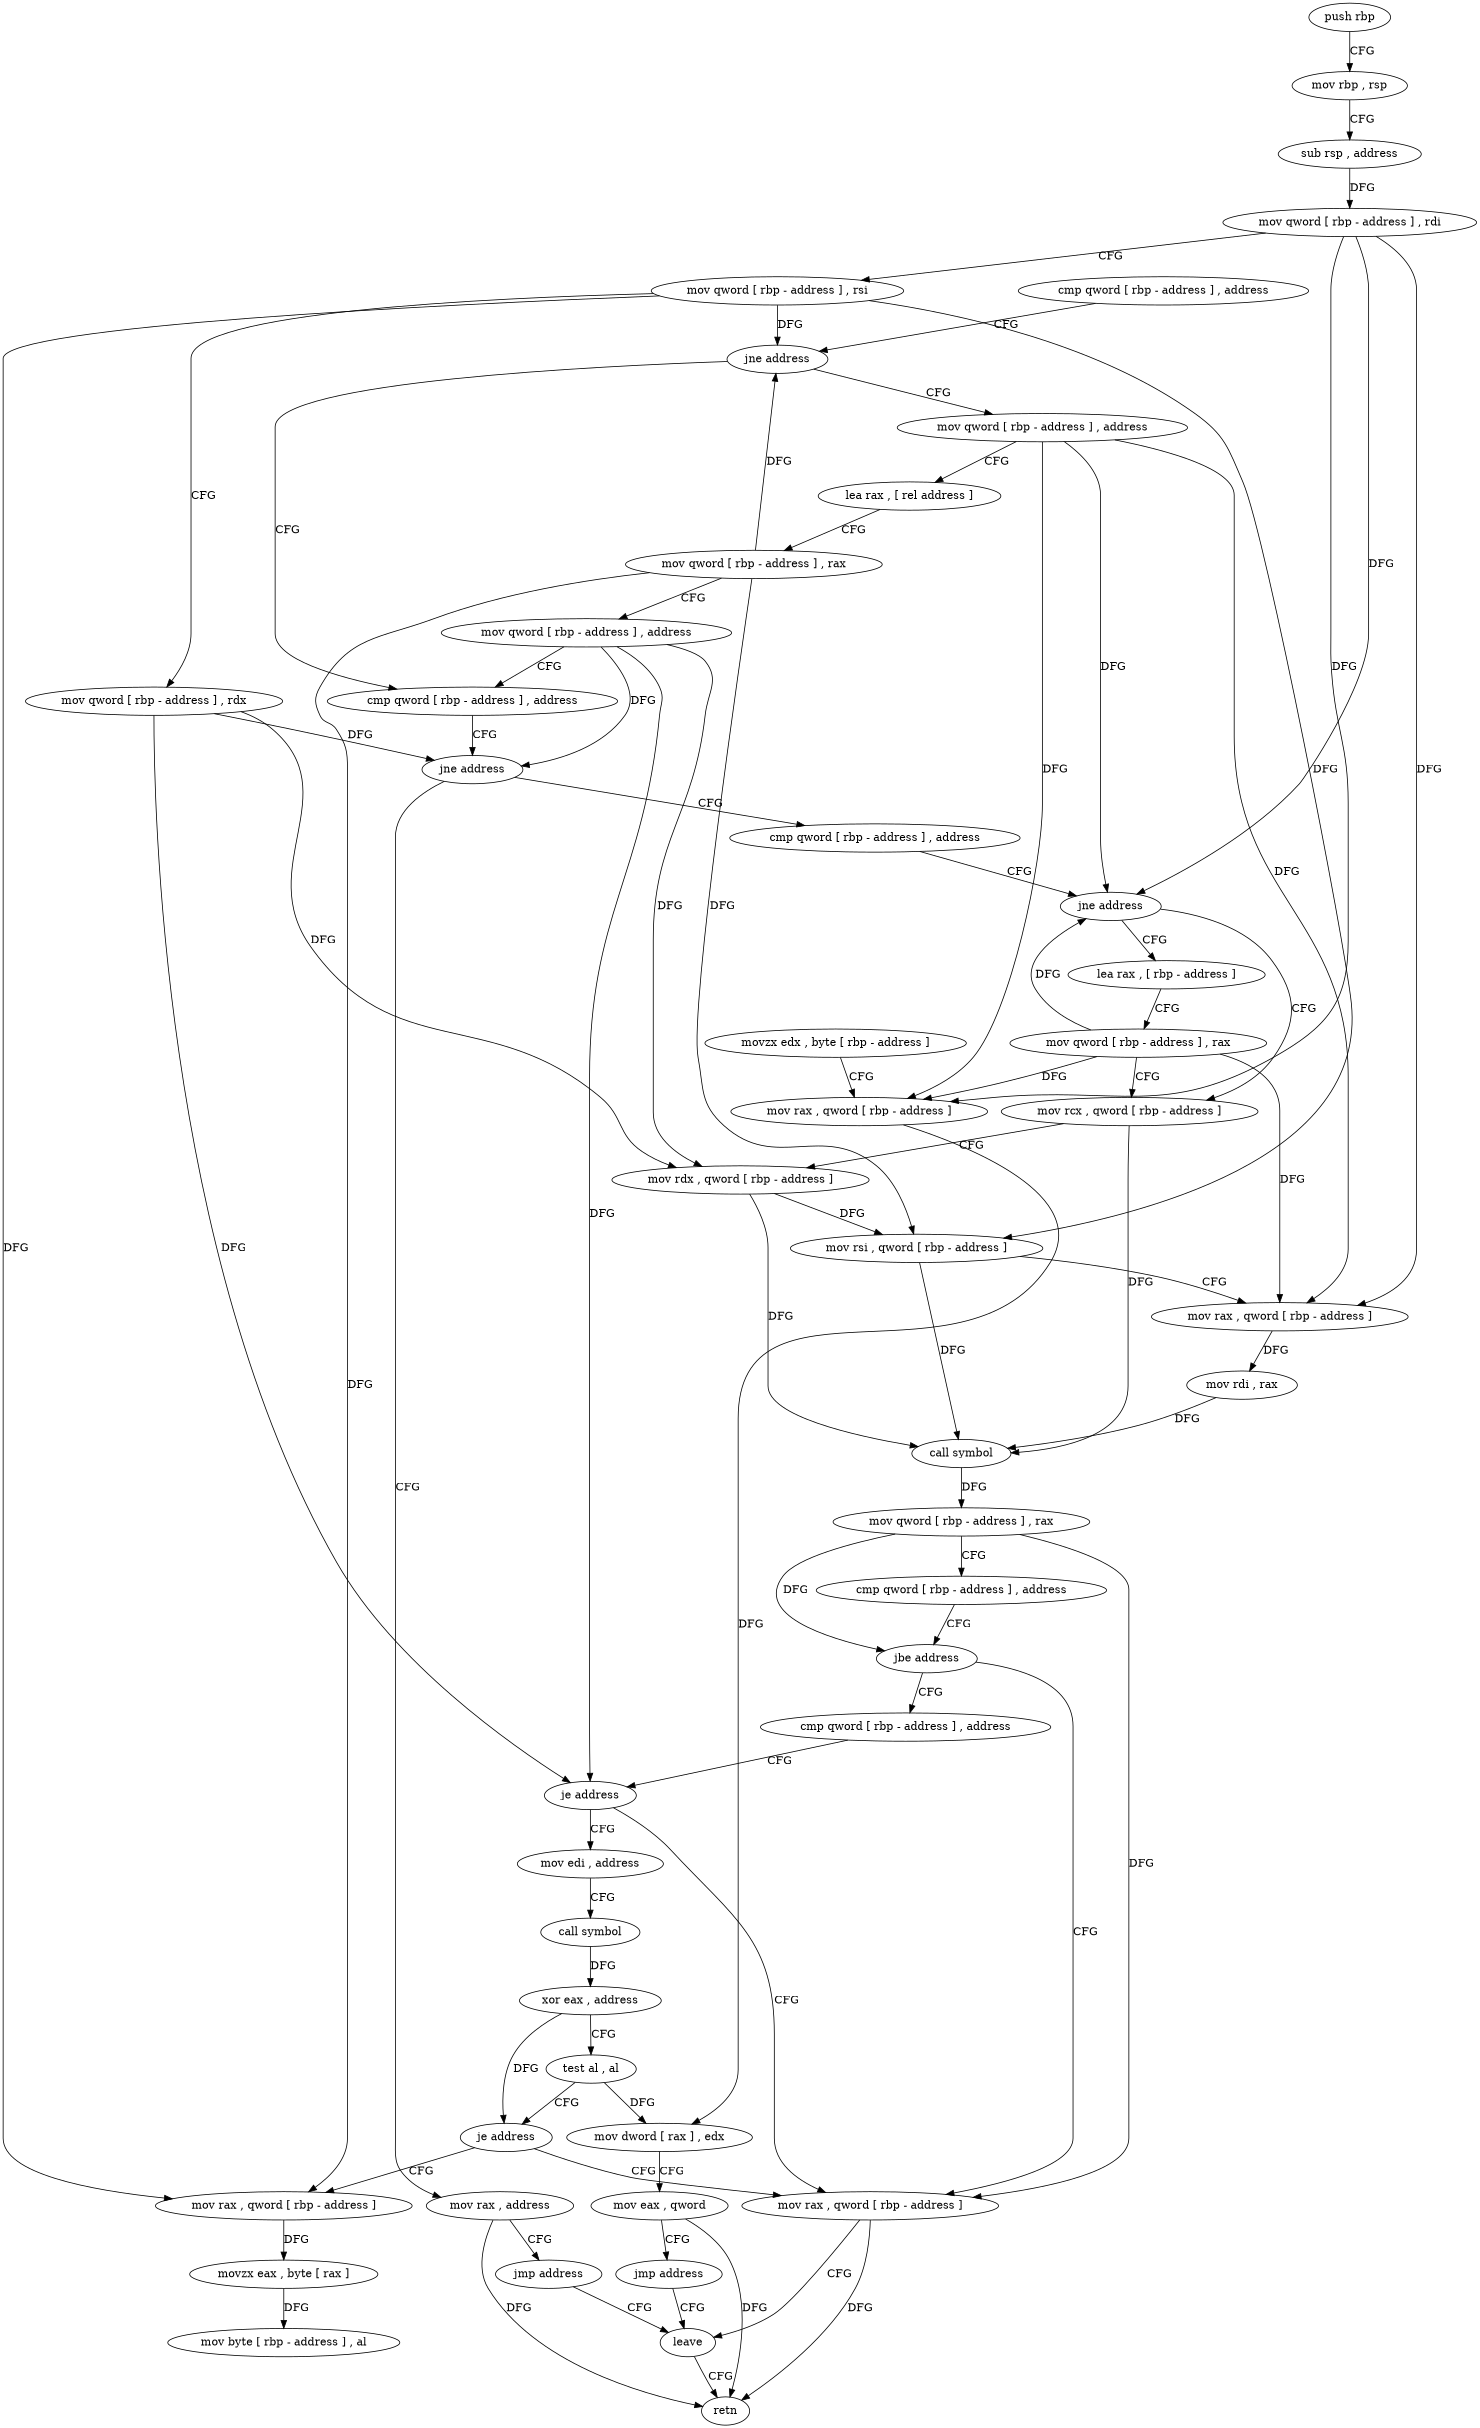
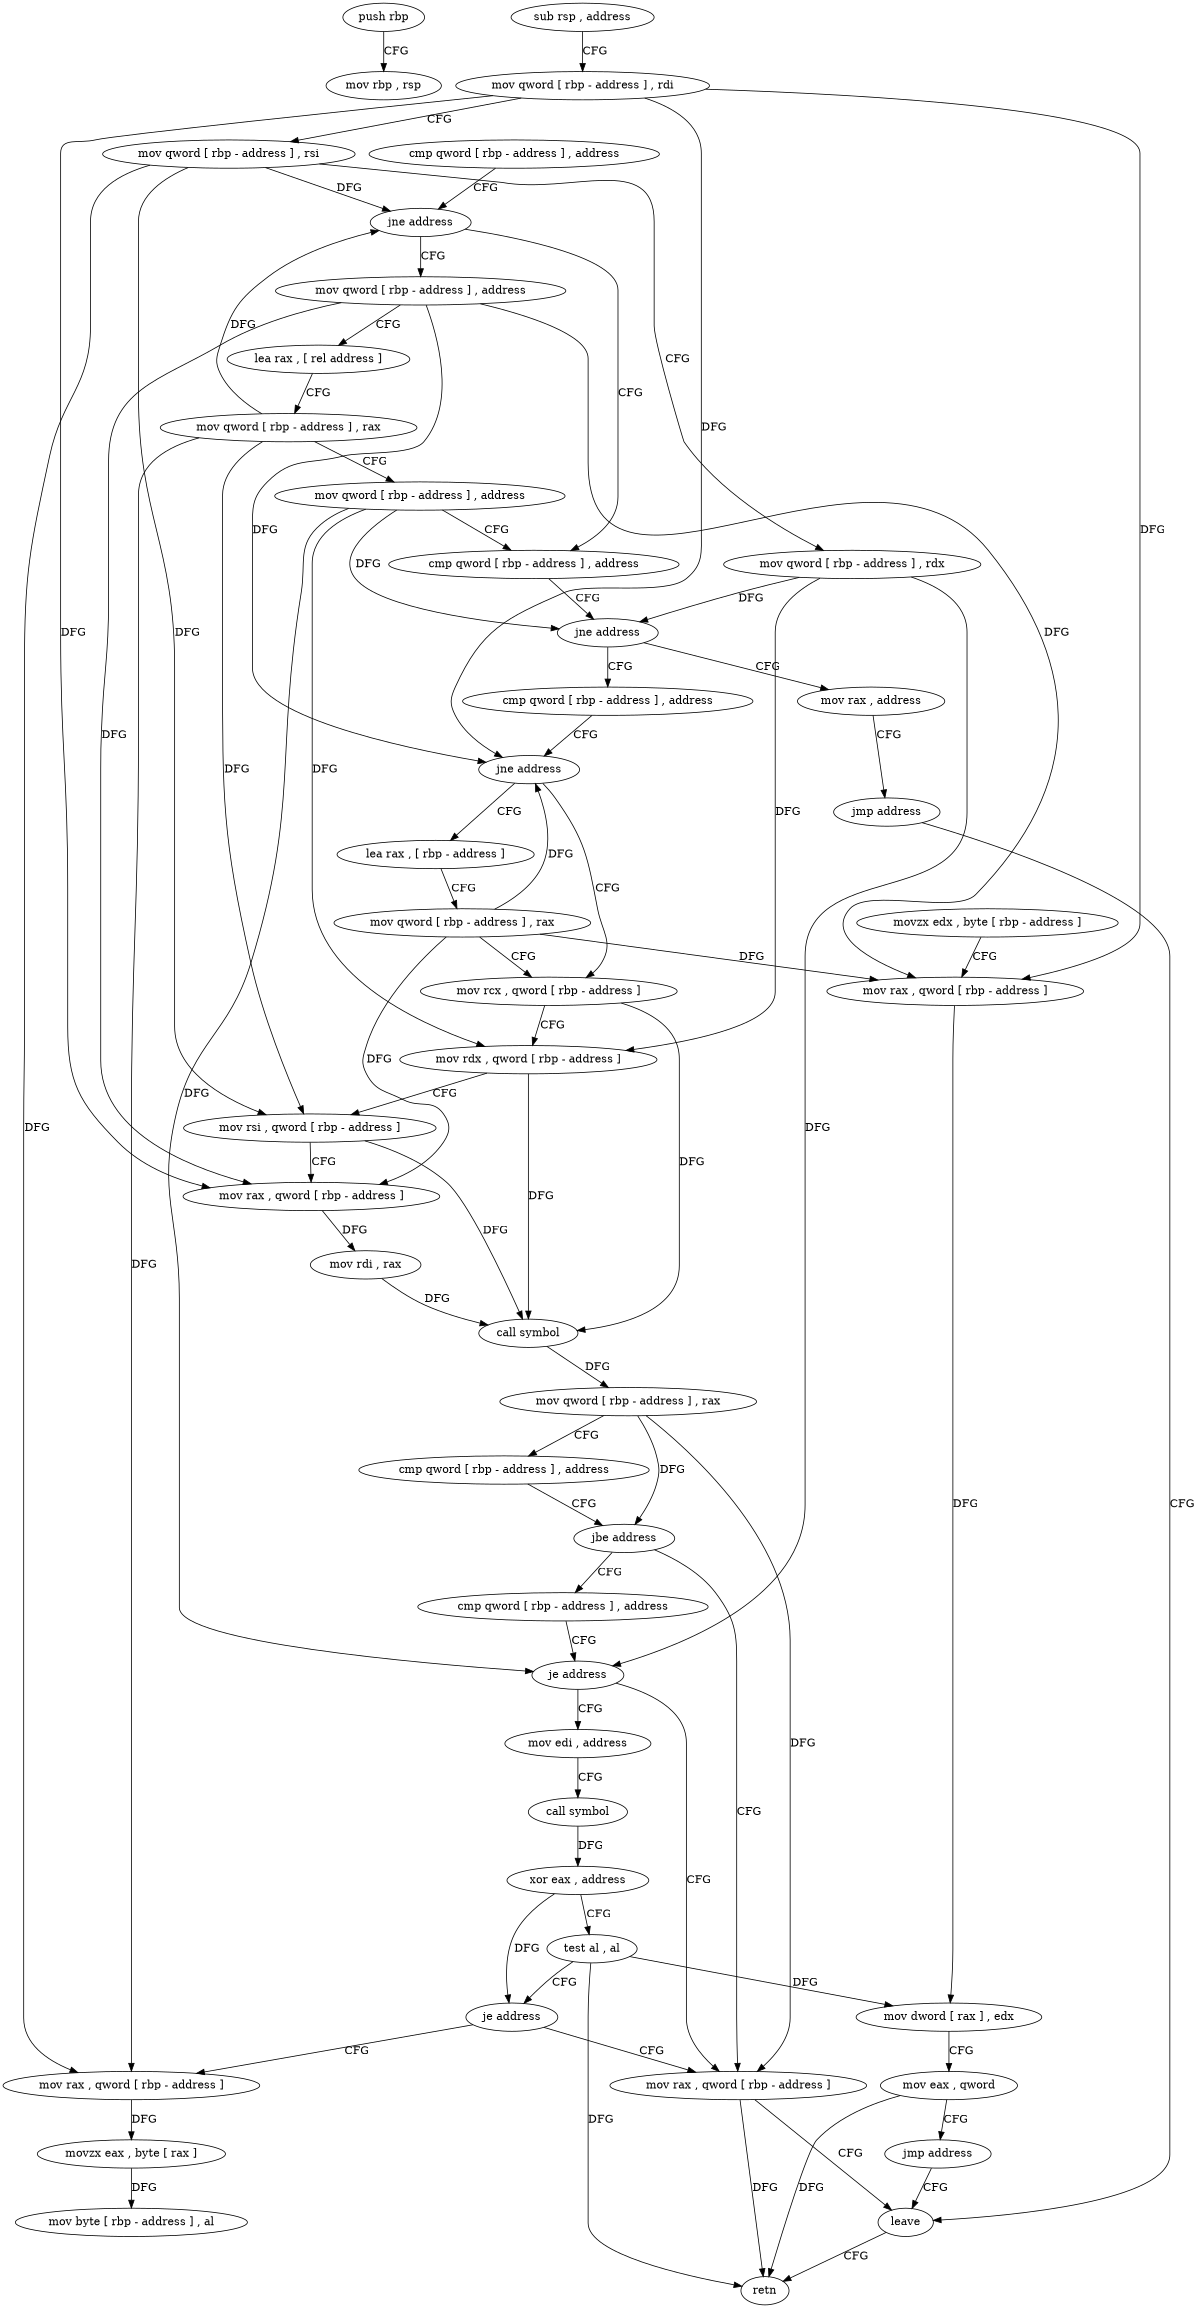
(1350, 116) -> none
(1363, 188) -> (595, 51)
(853, 1214) -> (445, 1094)
(549, 2348) -> (588, 2175)
